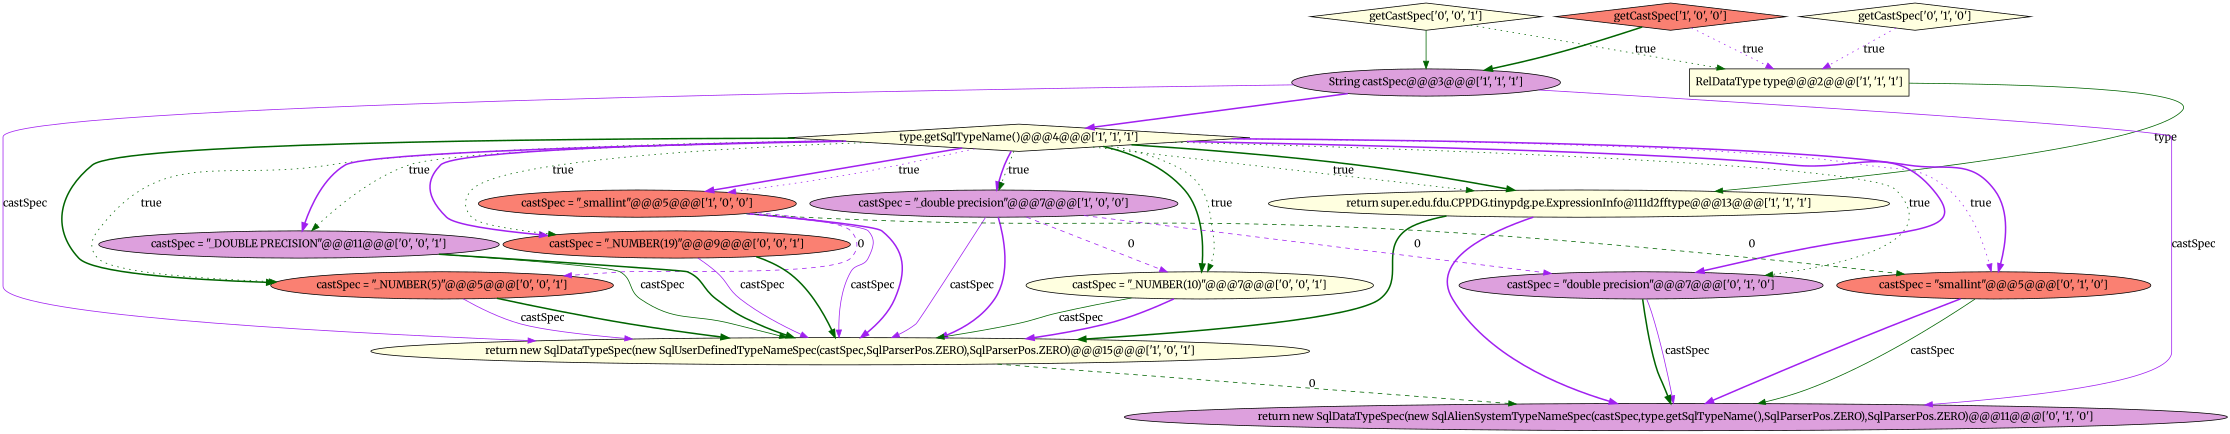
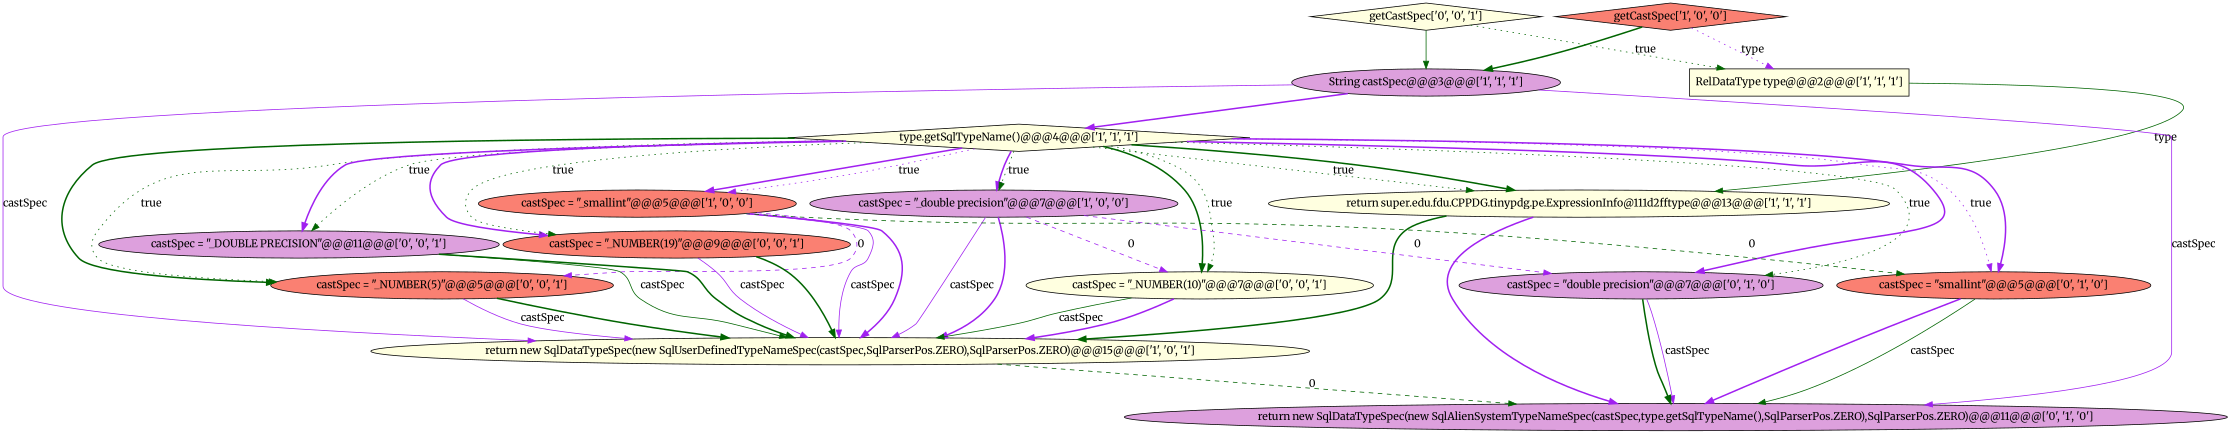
(1915, 17) -> none
(1753, 50) -> (1753, 50)
